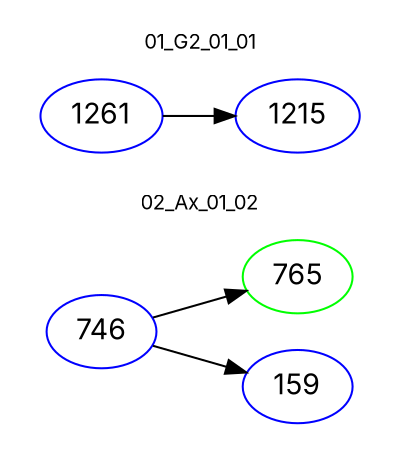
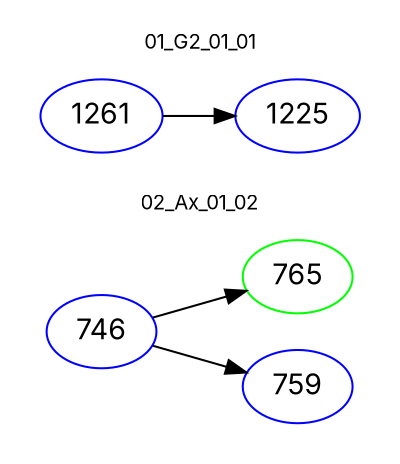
(298, 116) -> (298, 116)
(298, 387) -> (298, 387)
